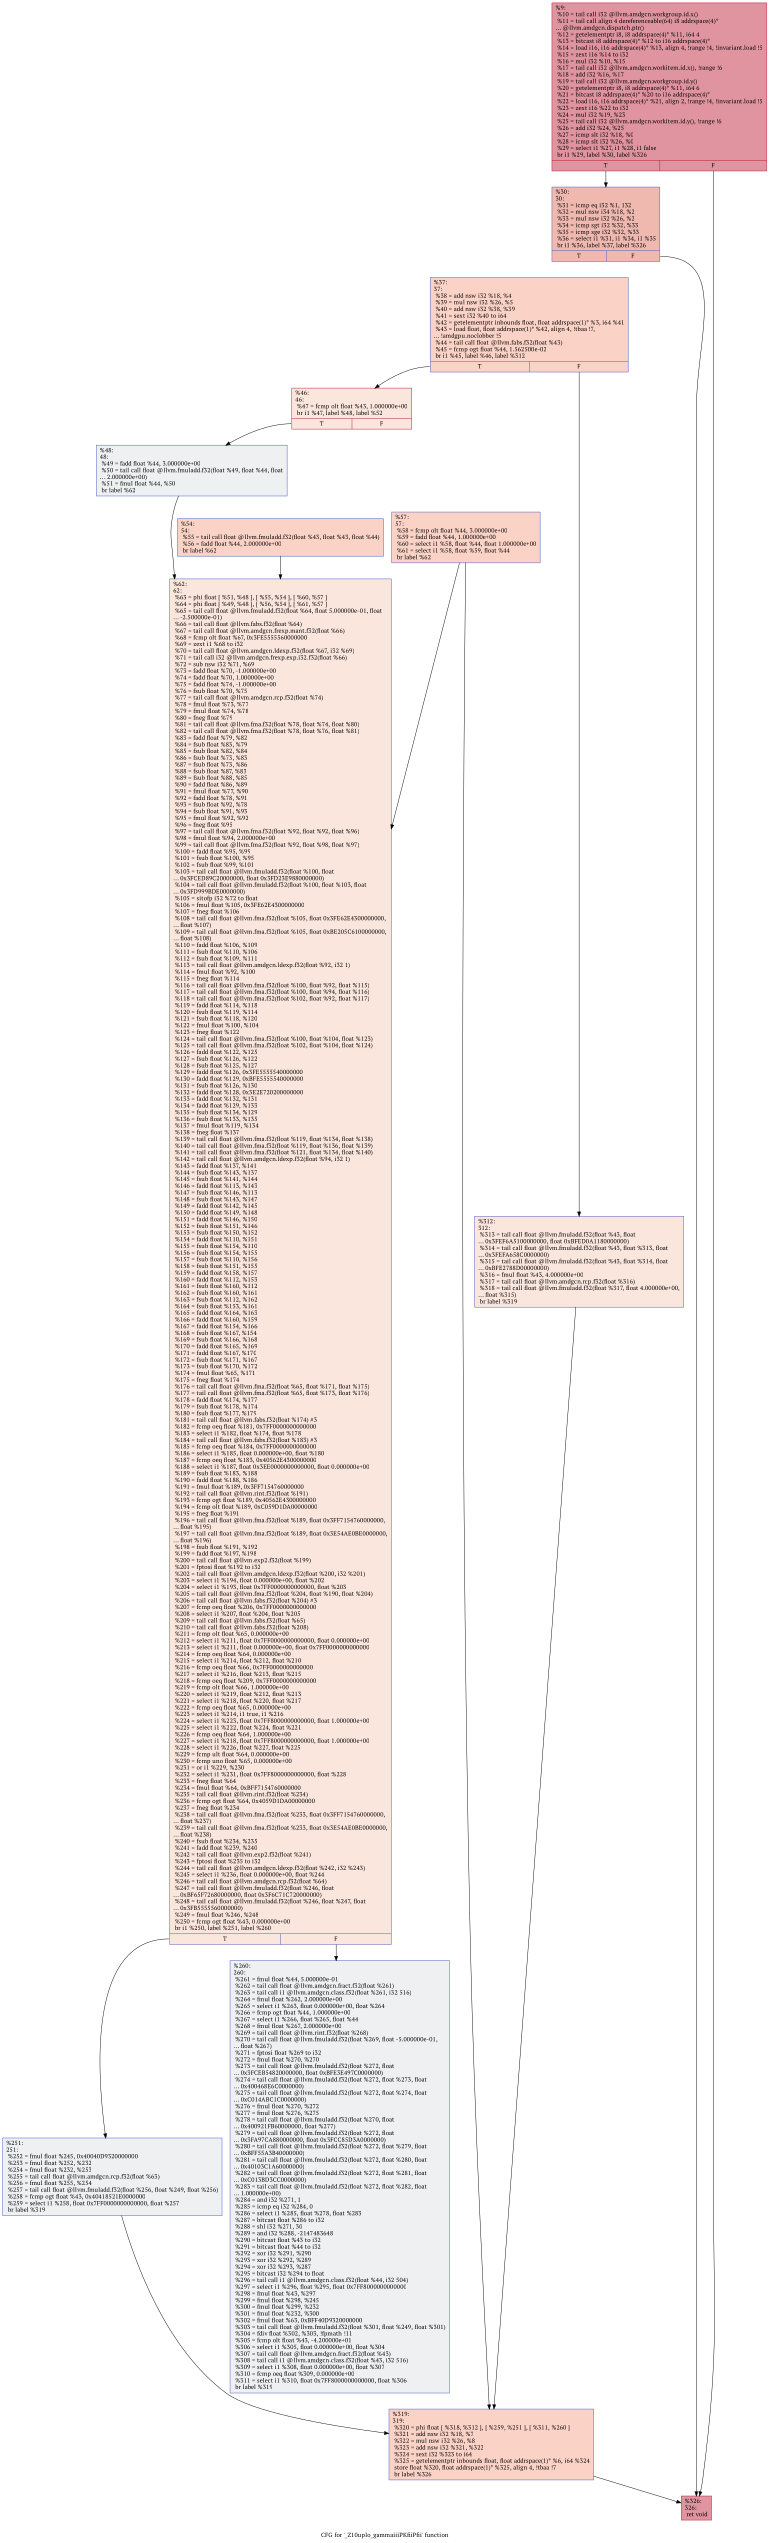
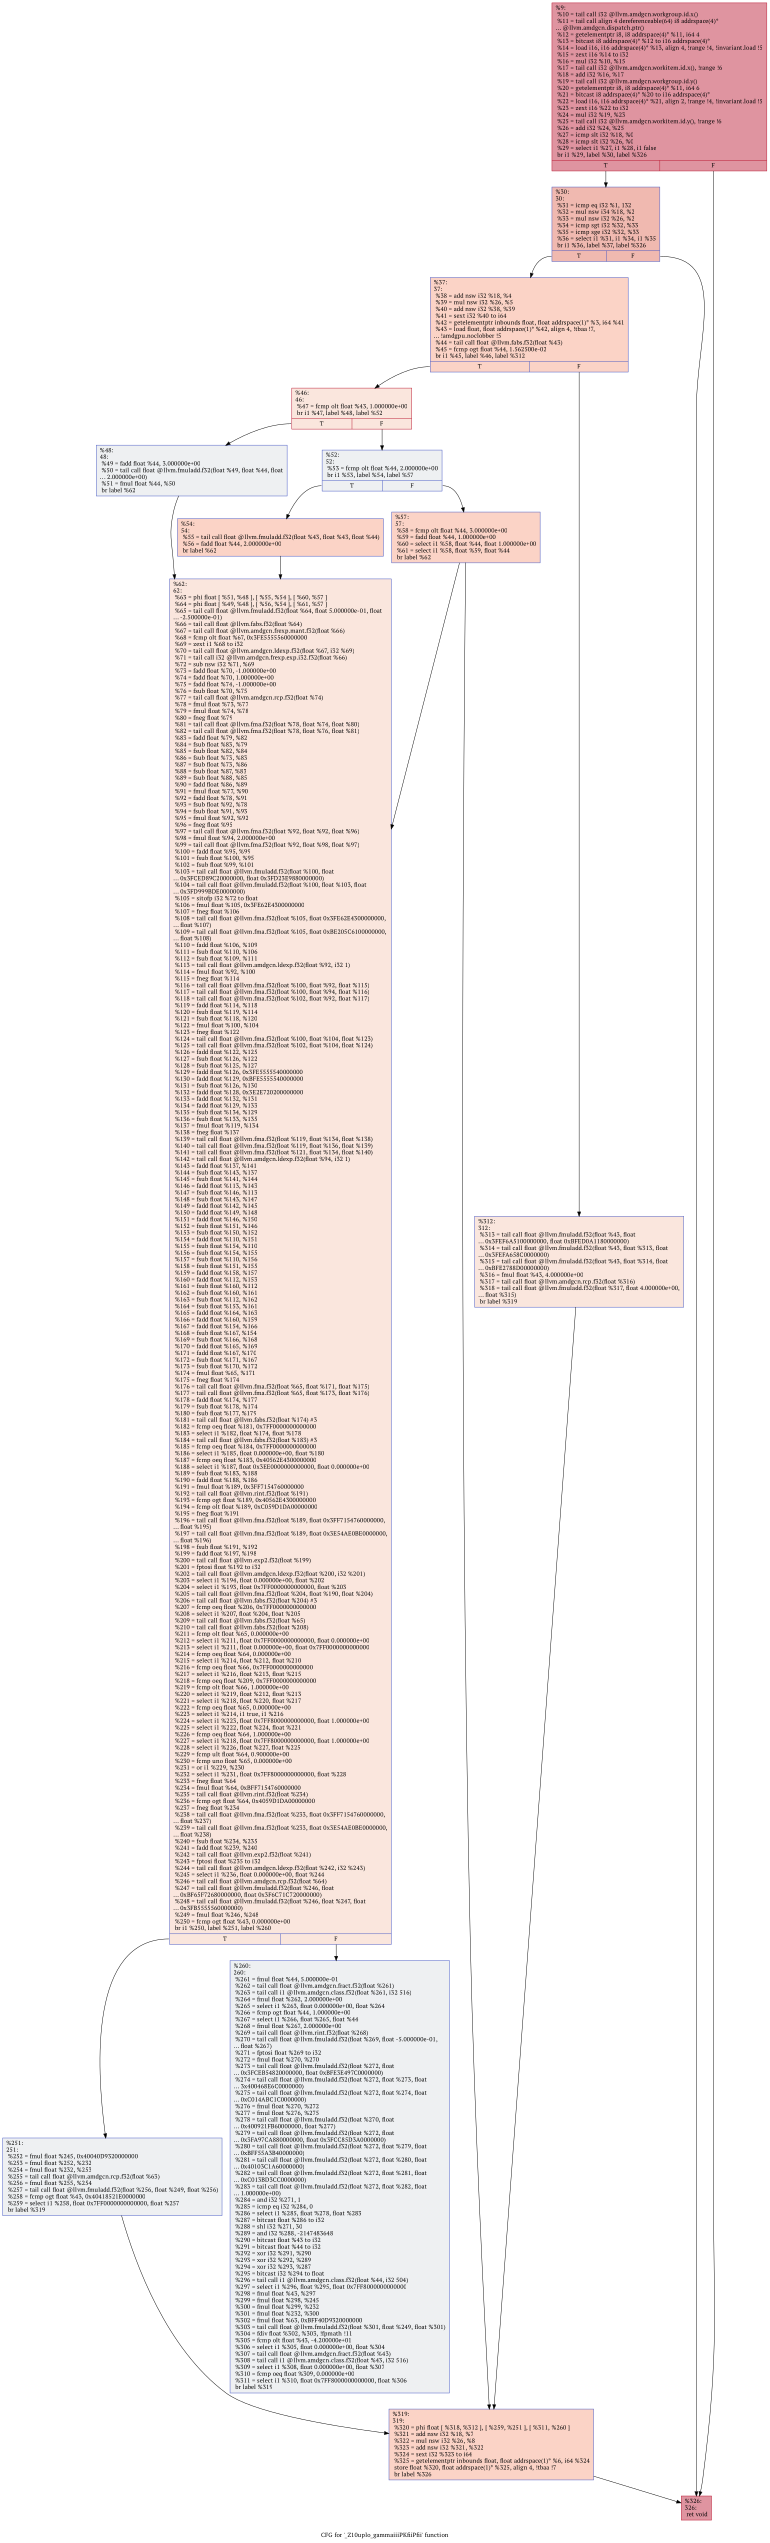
none -> (539, 261)
none -> (382, 471)
(231, 1754) -> (231, 1754)
(269, 2086) -> (269, 2086)
